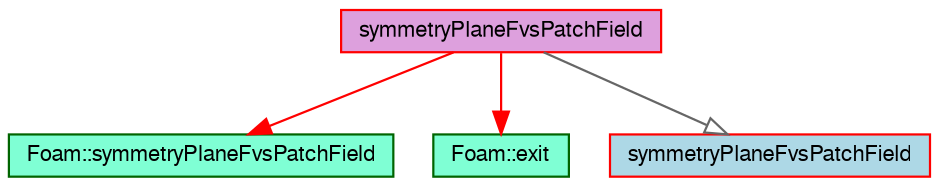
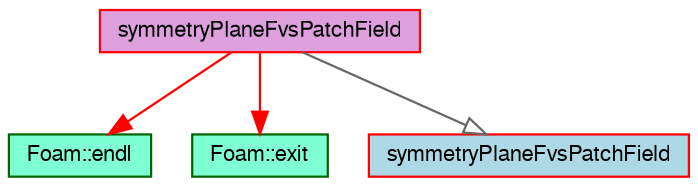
(201, 156) -> (80, 156)
